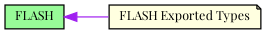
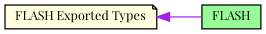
(93, 17) -> (186, 17)
